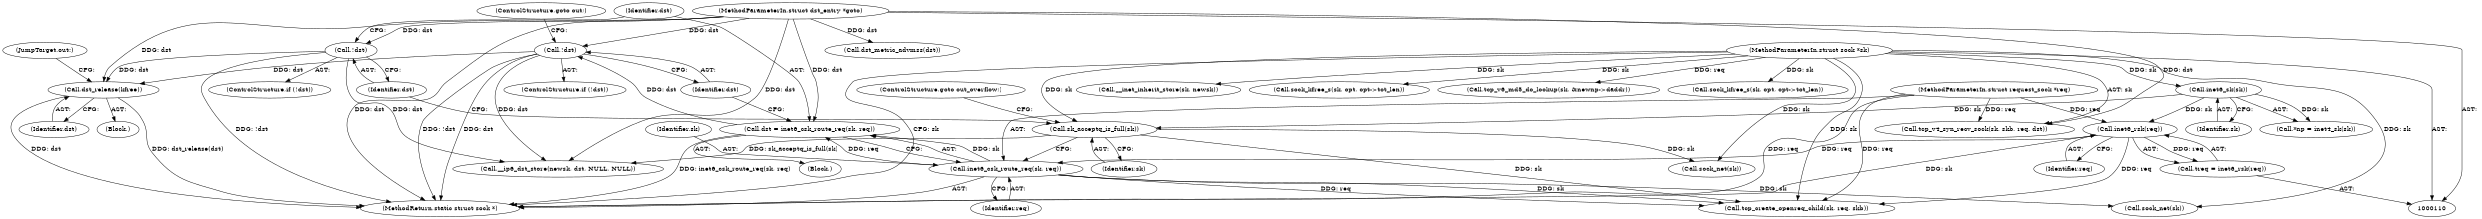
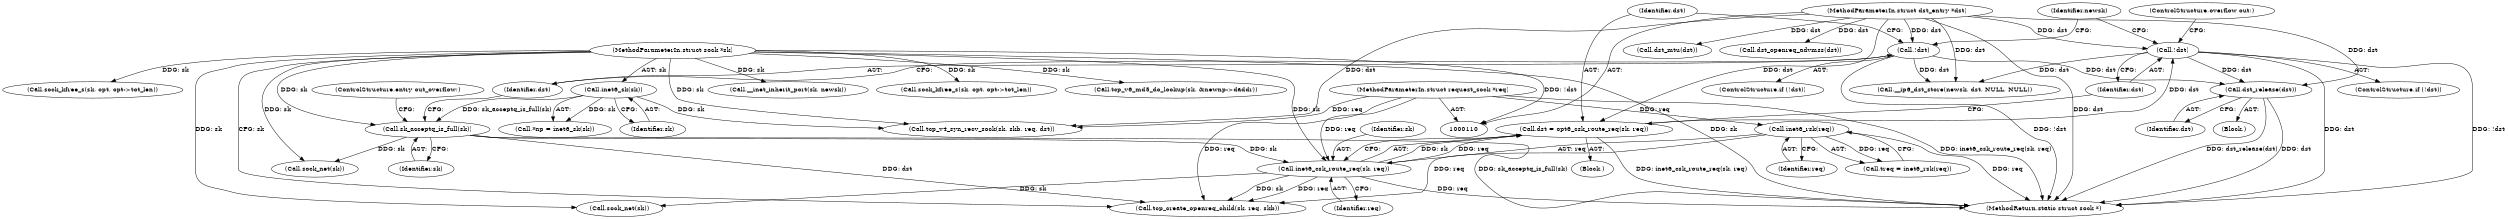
(541, 11) -> (2202, 11)
(791, 11) -> (1897, 11)
none -> (2079, 11)
(45, 50) -> none
(892, 50) -> (1791, 50)
none -> (1667, 50)
none -> (1035, 59)
(1710, 70) -> (1056, 70)
(2143, 70) -> (654, 70)
(104, 90) -> (2261, 90)
(941, 90) -> (398, 90)
(1159, 90) -> (788, 90)
(2120, 90) -> (690, 90)
(1968, 110) -> (507, 110)
(2179, 110) -> (756, 123)
(810, 129) -> (1584, 129)
(926, 129) -> (1724, 129)
(1019, 129) -> (1341, 129)
(1844, 129) -> (251, 129)
(2316, 129) -> (555, 129)
(2441, 129) -> (1561, 90)
(821, 140) -> (1286, 140)
(1065, 149) -> (1263, 149)
(1783, 149) -> (1996, 149)
(1837, 149) -> (1572, 149)
(2220, 149) -> (1907, 149)
(1528, 169) -> (898, 169)
(1939, 169) -> (2008, 169)
(961, 189) -> (1453, 189)
(2336, 190) -> (1447, 108)
